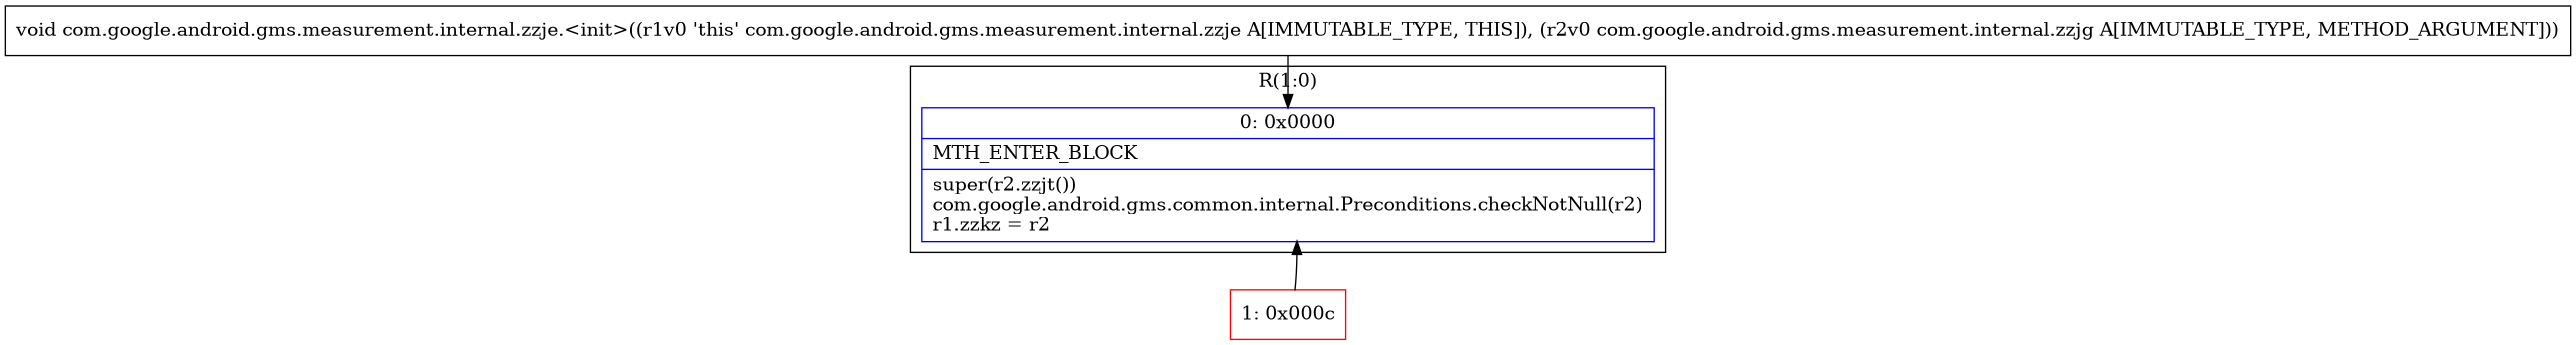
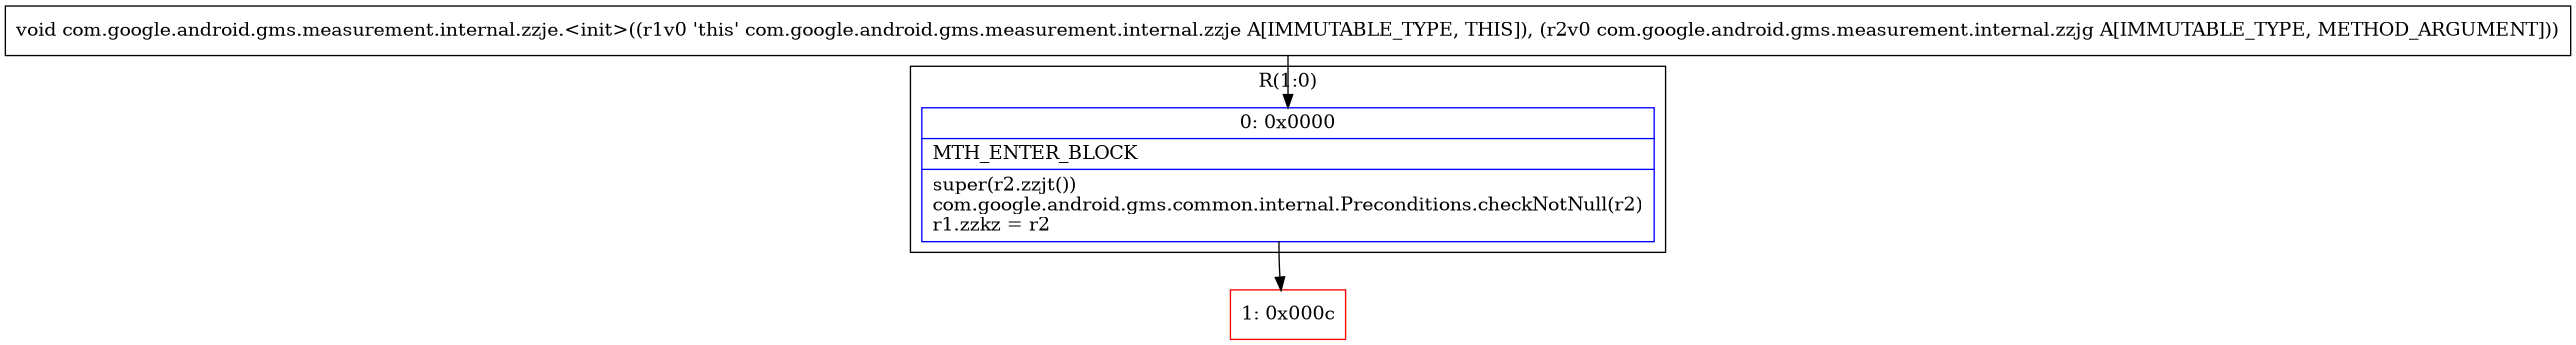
(1296, 273) -> (1279, 261)
